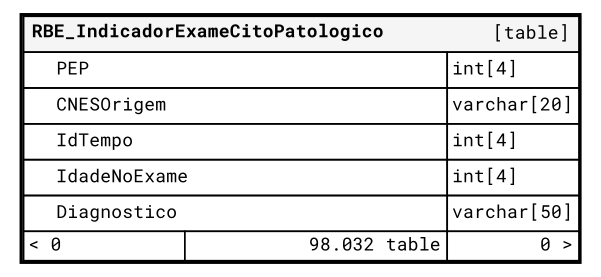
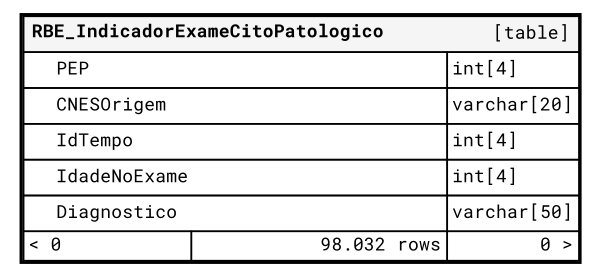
(376, 245) -> (381, 245)
